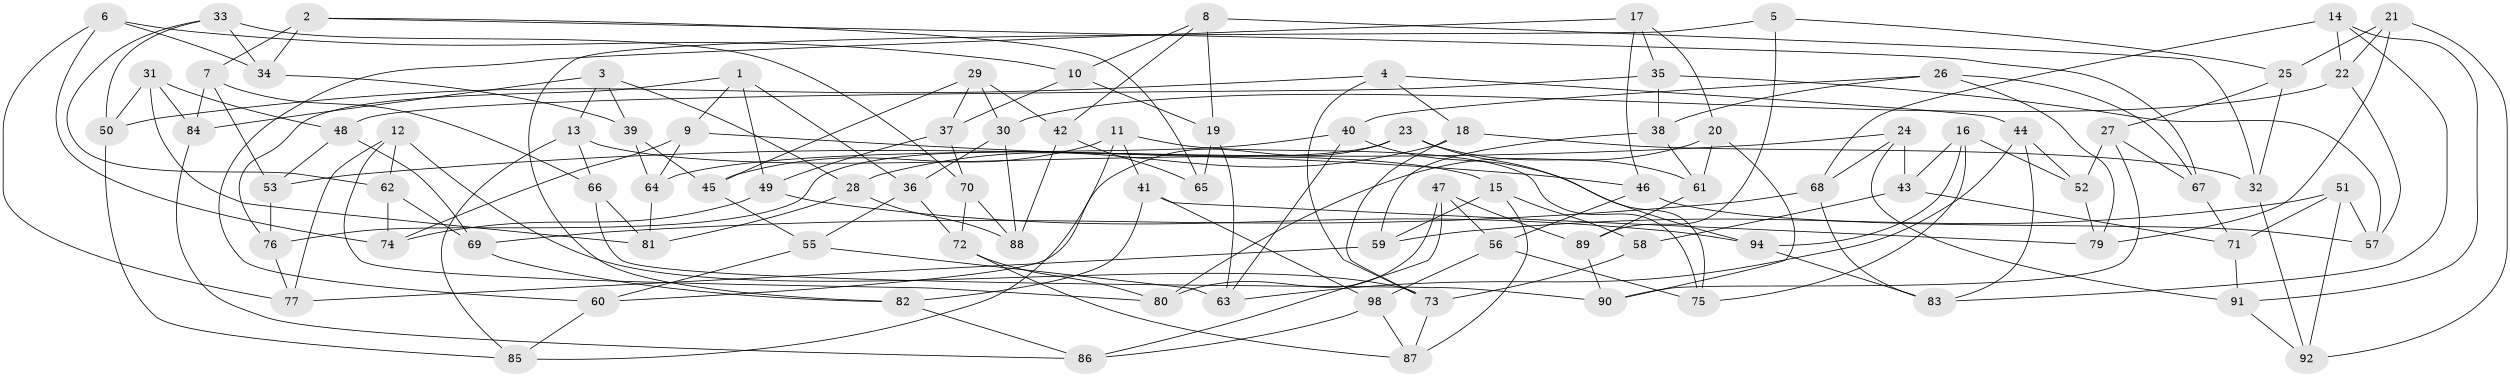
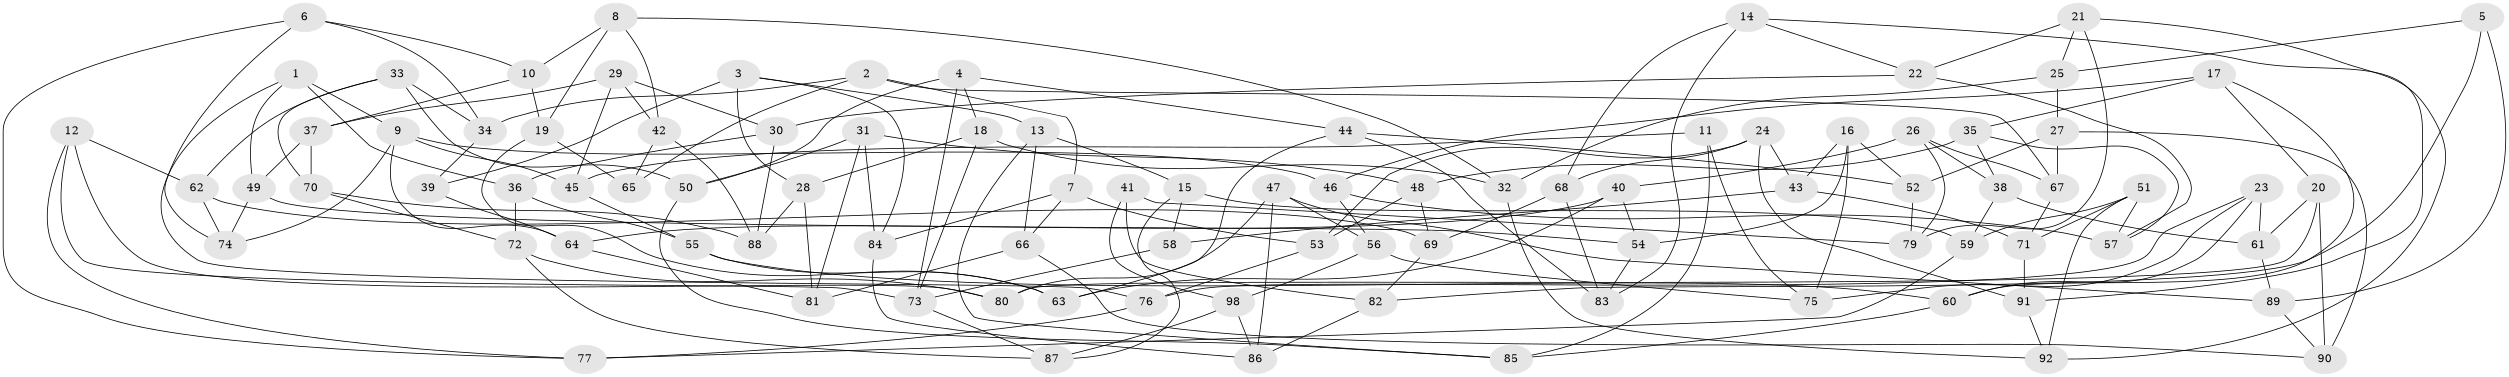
(1131, 160) -> none
(675, 163) -> (454, 152)
(1758, 245) -> (1639, 245)
